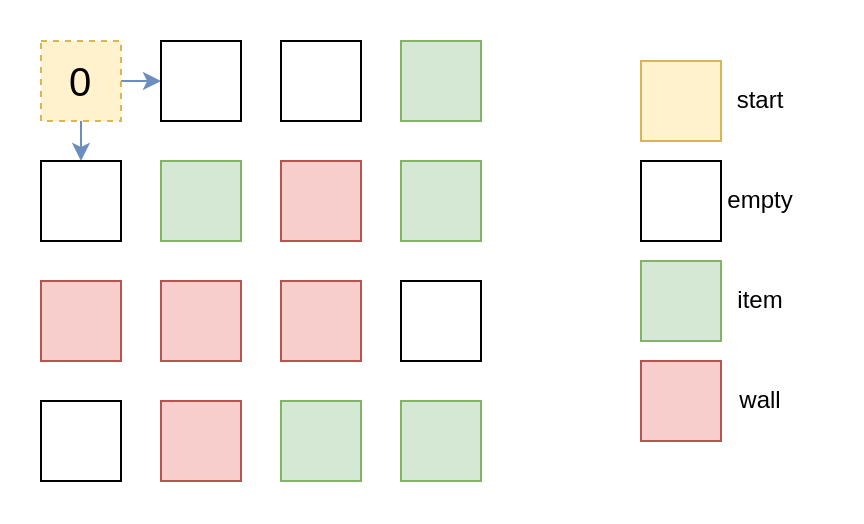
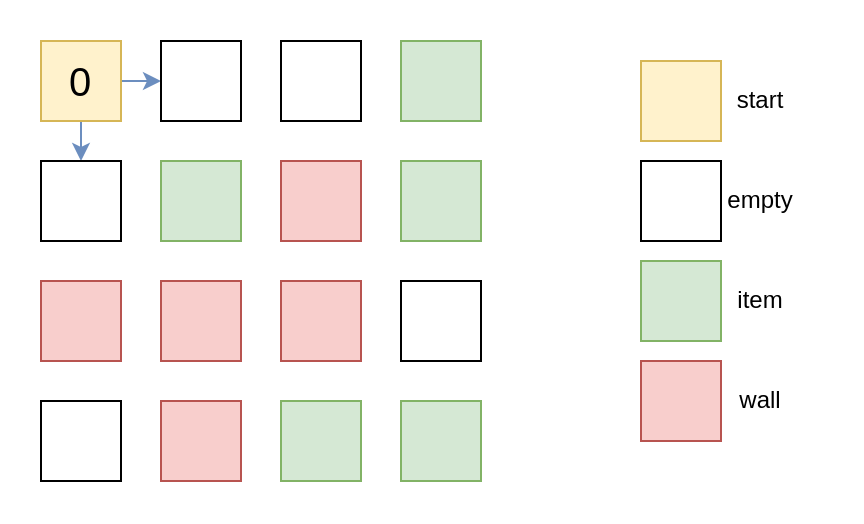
(81, 81) -> (81, 81)
